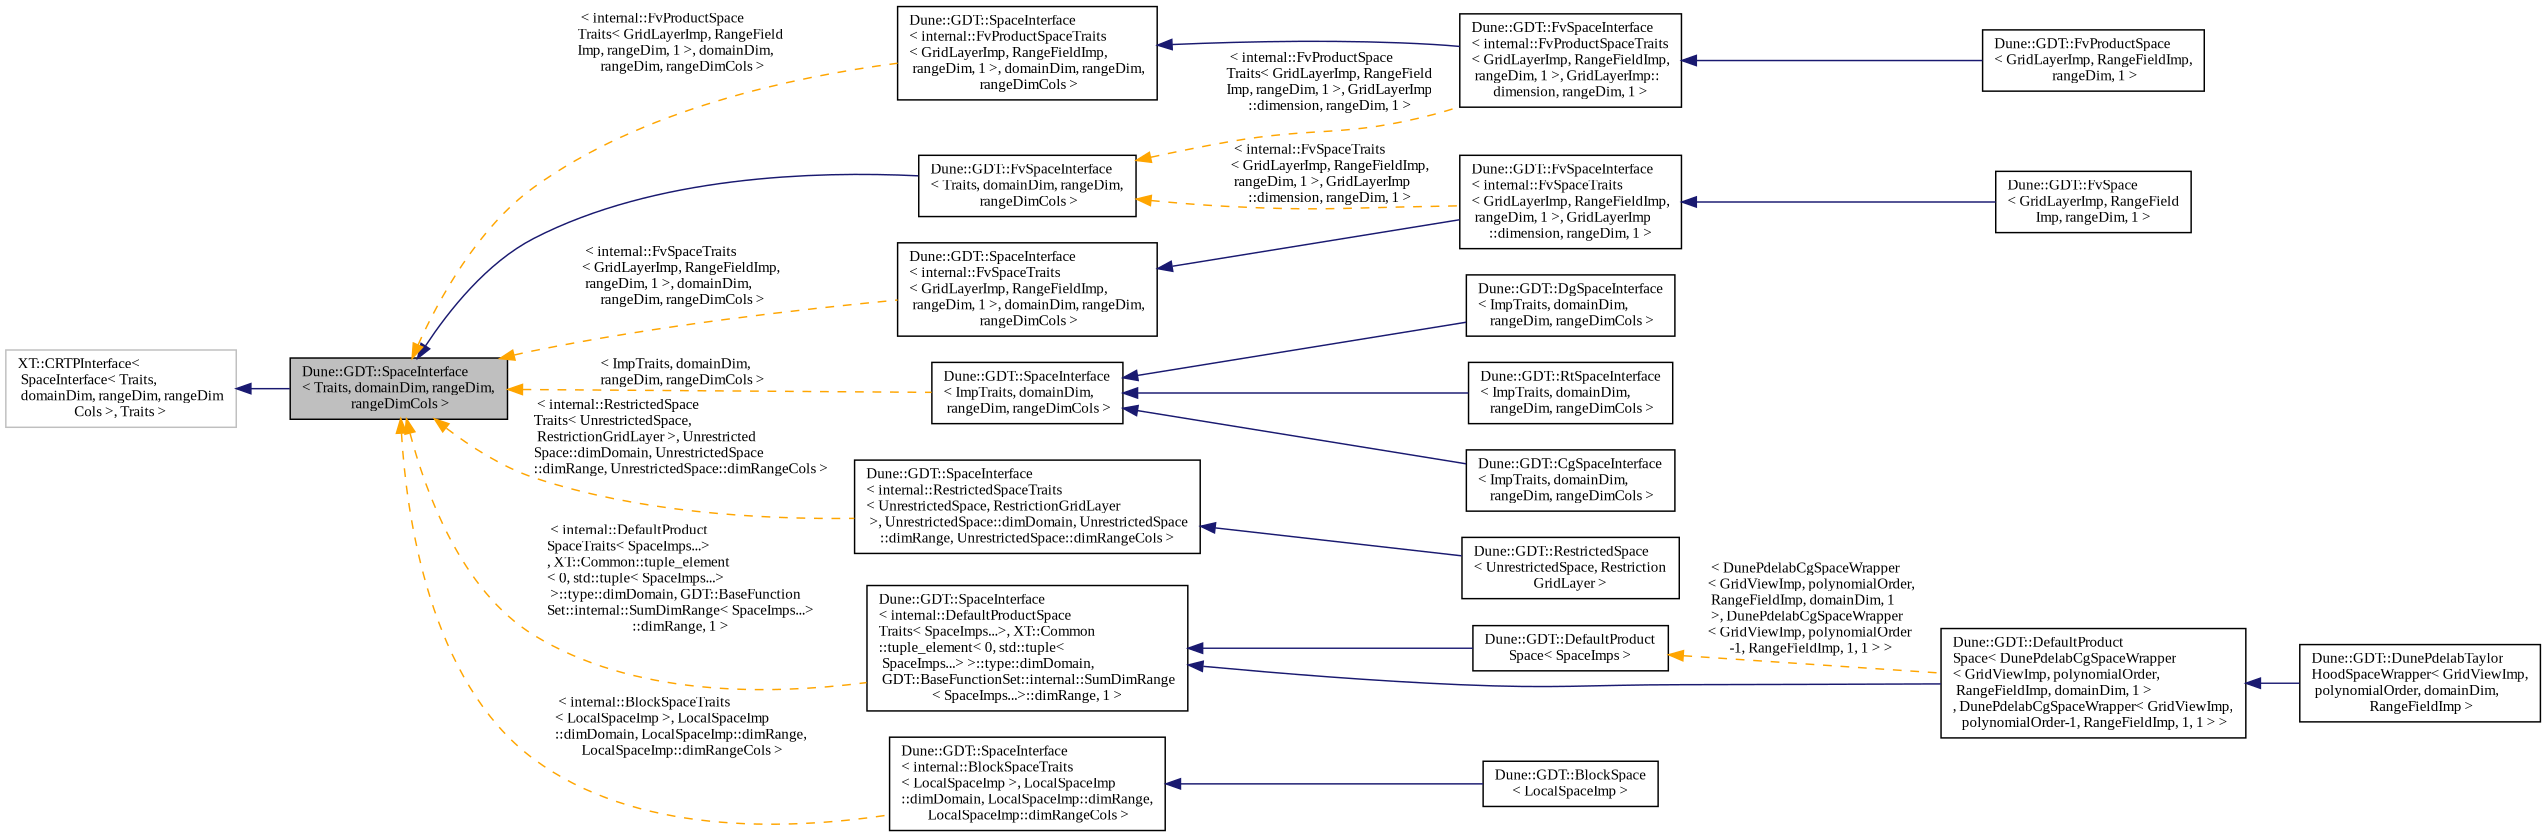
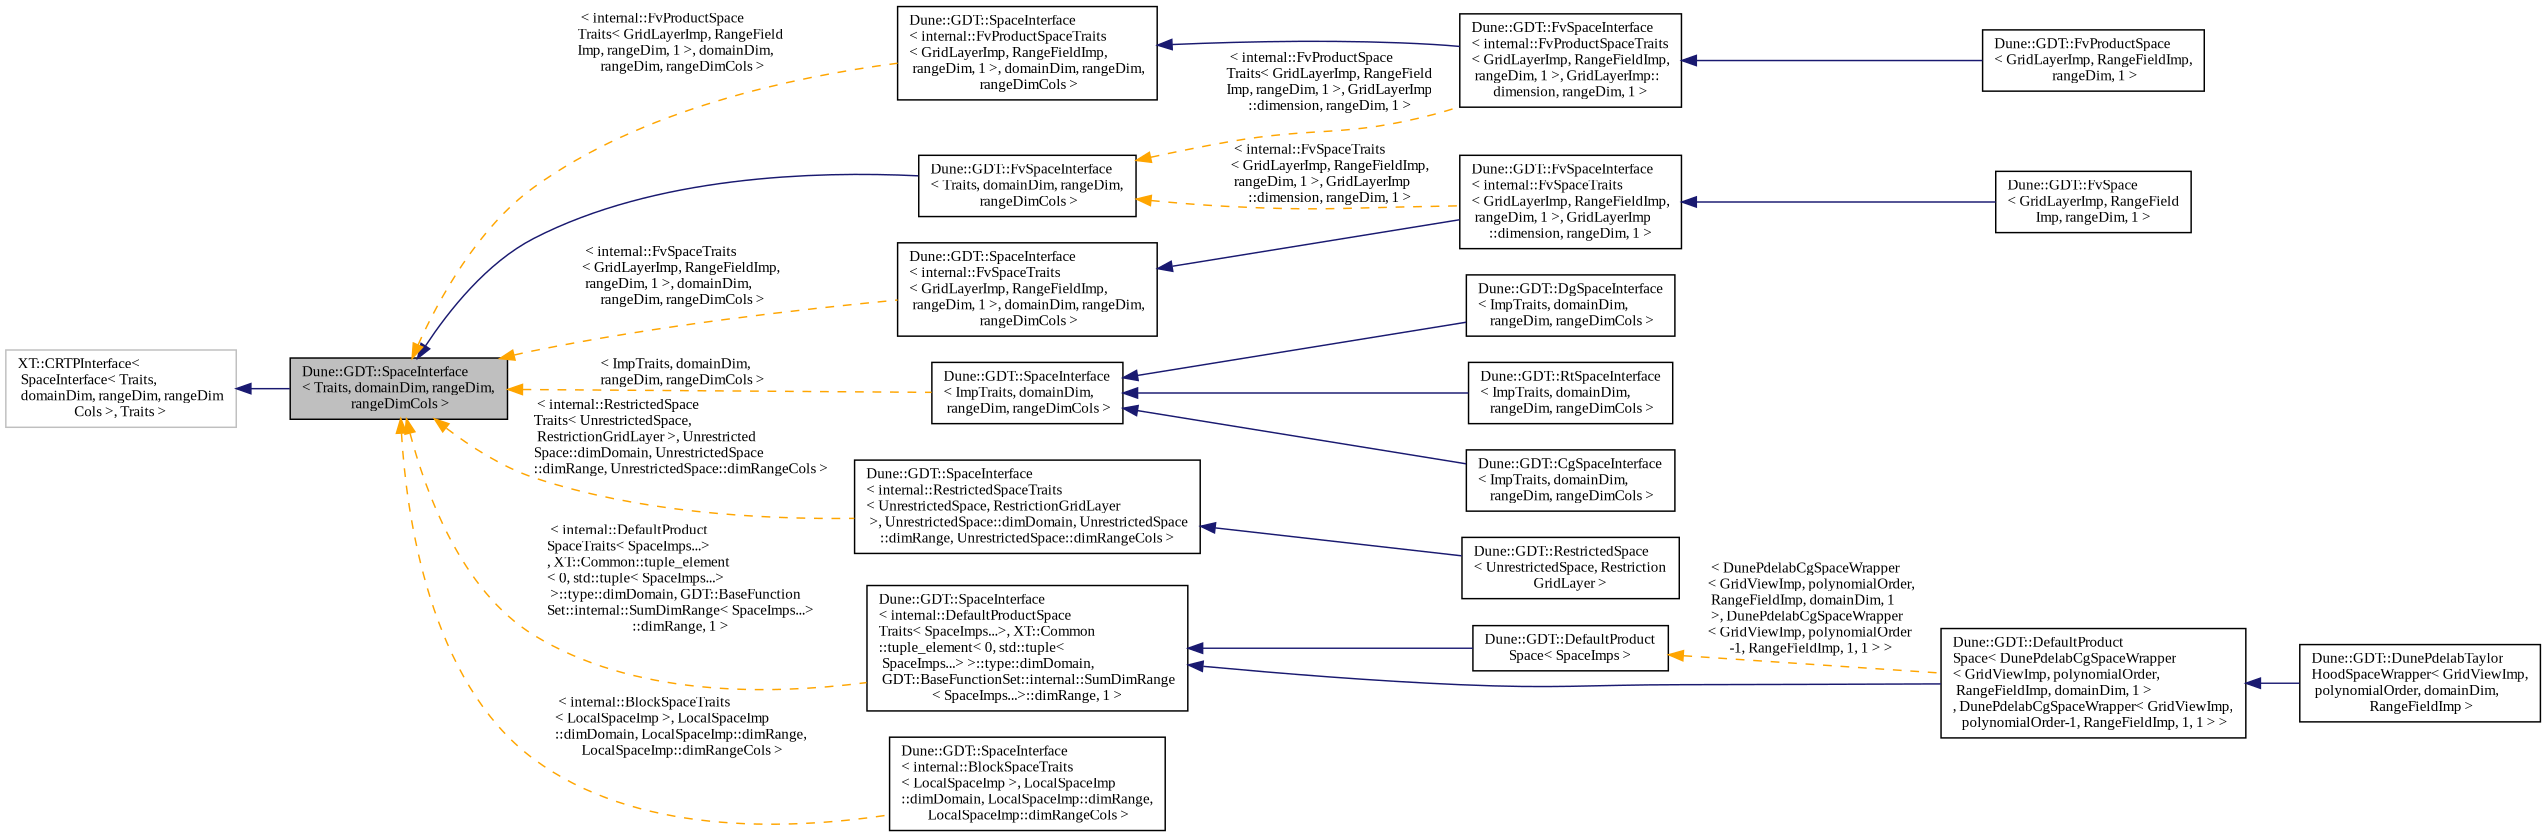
(1571, 784) -> none
